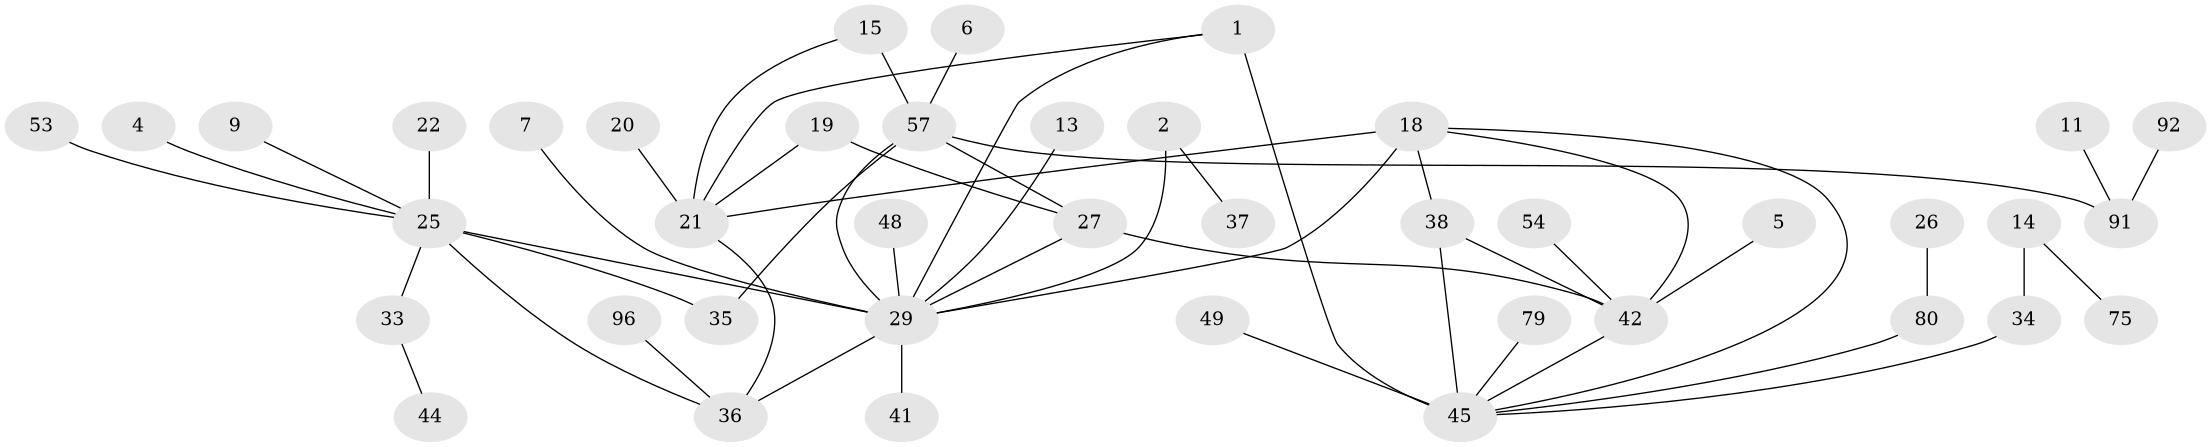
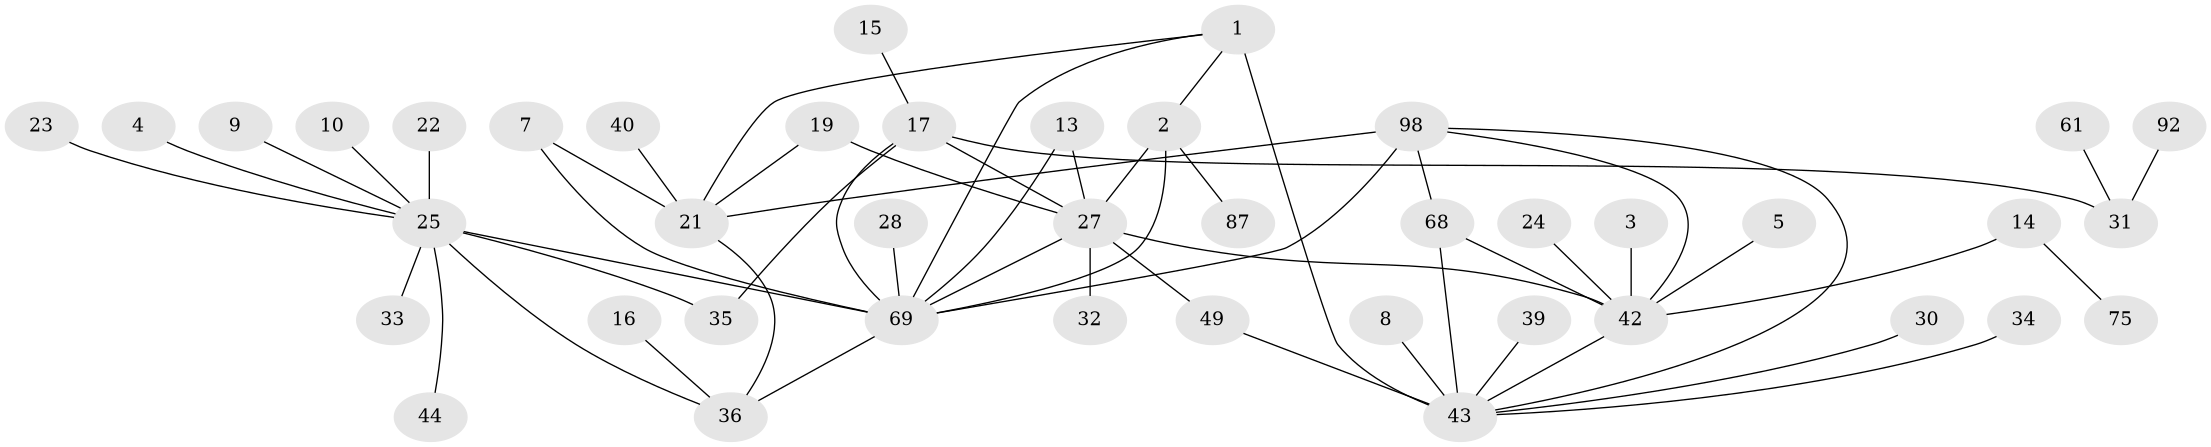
(968, 30) -> none
none -> (1201, 78)
(737, 94) -> (609, 175)
(42, 127) -> (42, 127)
none -> (332, 127)
(623, 127) -> (623, 127)
(919, 127) -> (919, 127)
(1412, 127) -> (1412, 127)
(2073, 127) -> (2073, 127)
none -> (1127, 175)
none -> (1079, 177)
(891, 223) -> (891, 223)
(1238, 223) -> (1238, 223)
(1437, 223) -> (1437, 223)
(1534, 223) -> (1534, 223)
none -> (1631, 223)
(1927, 223) -> none
(2121, 223) -> (2121, 223)
none -> (1146, 267)
(2024, 272) -> (1842, 284)
(624, 320) -> (624, 320)
(902, 320) -> (902, 320)
none -> (1090, 320)
none -> (1386, 320)
(1534, 320) -> (1534, 320)
(1927, 320) -> (1927, 320)
(412, 369) -> (443, 320)
(902, 417) -> none
(1460, 417) -> (1460, 417)
